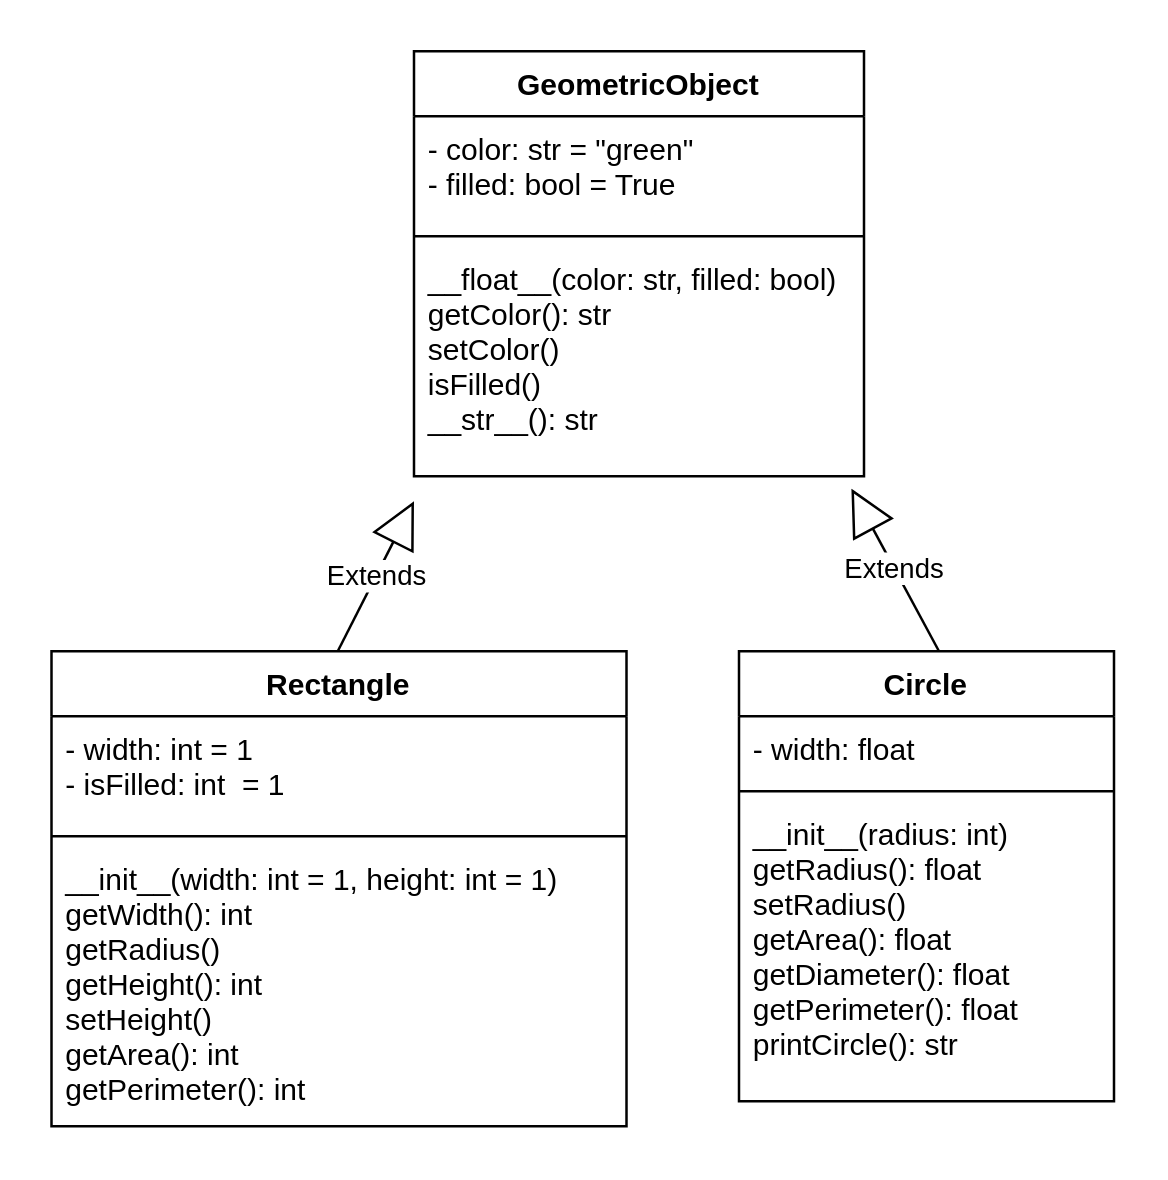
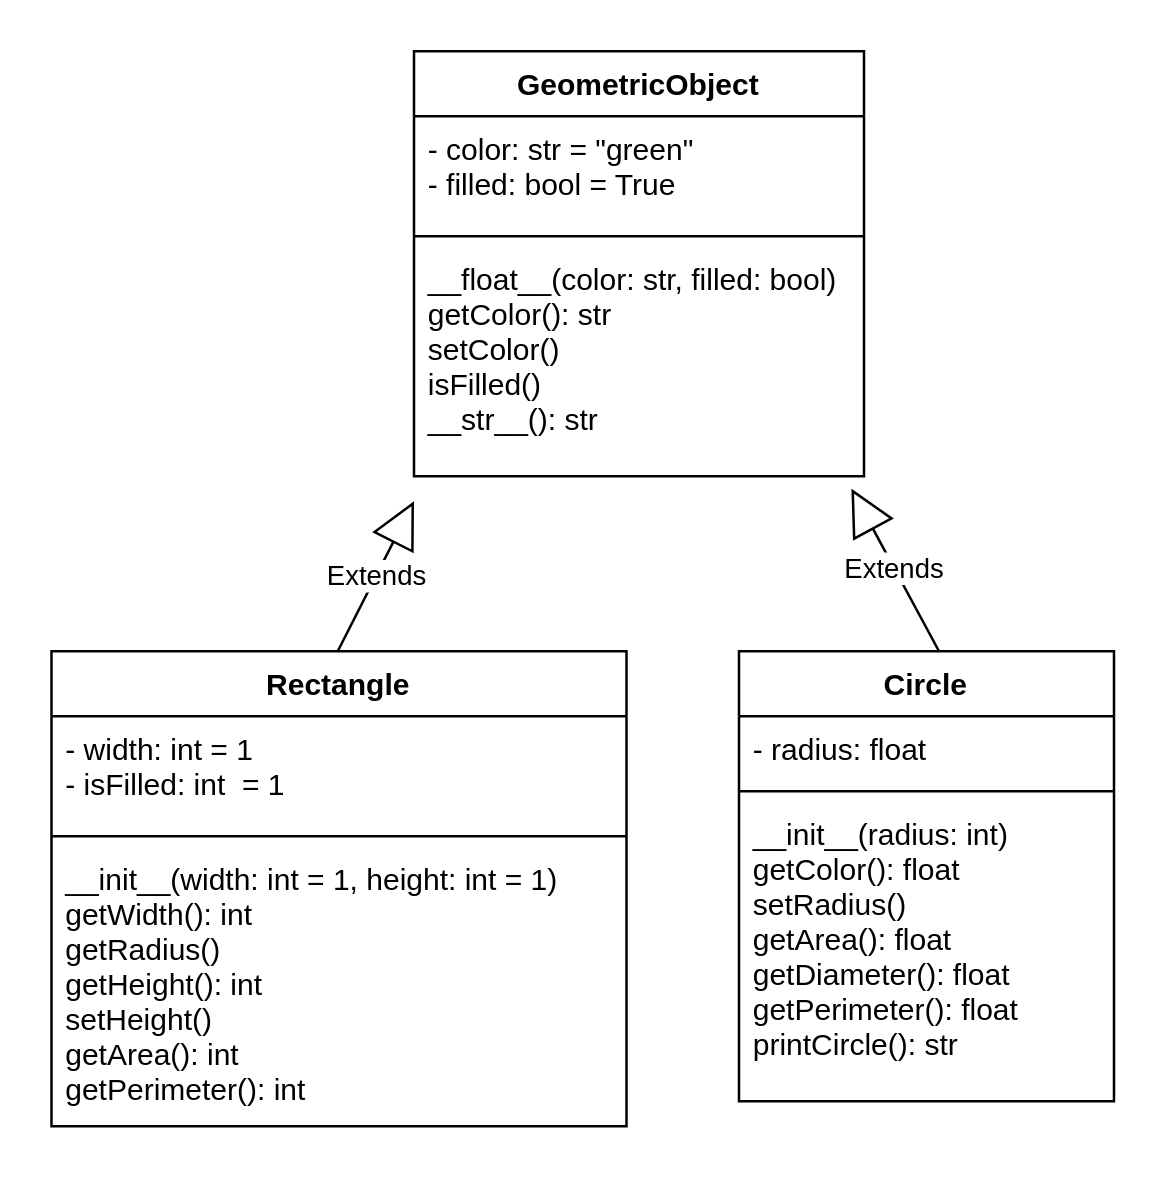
(851, 750) -> (859, 750)
(906, 835) -> (906, 835)
